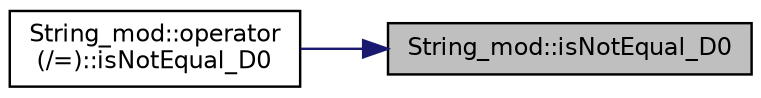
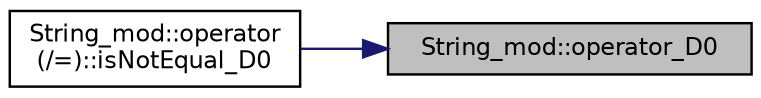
(570, 49) -> (570, 49)
